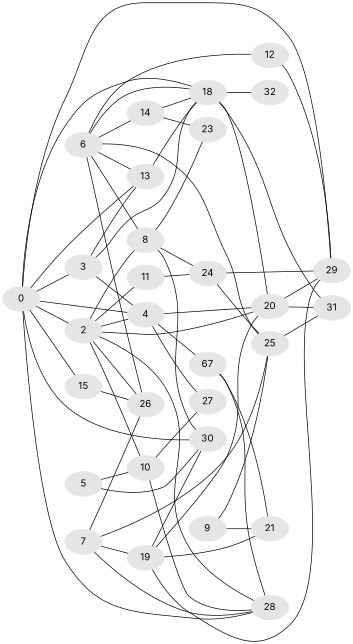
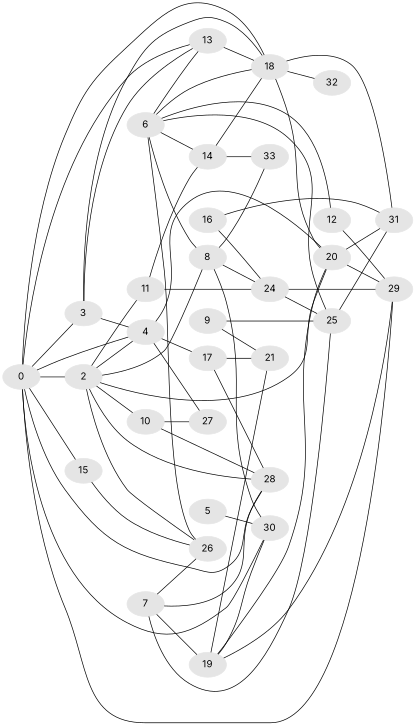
(208, 130) -> (270, 157)
none -> (169, 220)
none -> (208, 220)
(208, 364) -> (208, 358)
(119, 475) -> none
